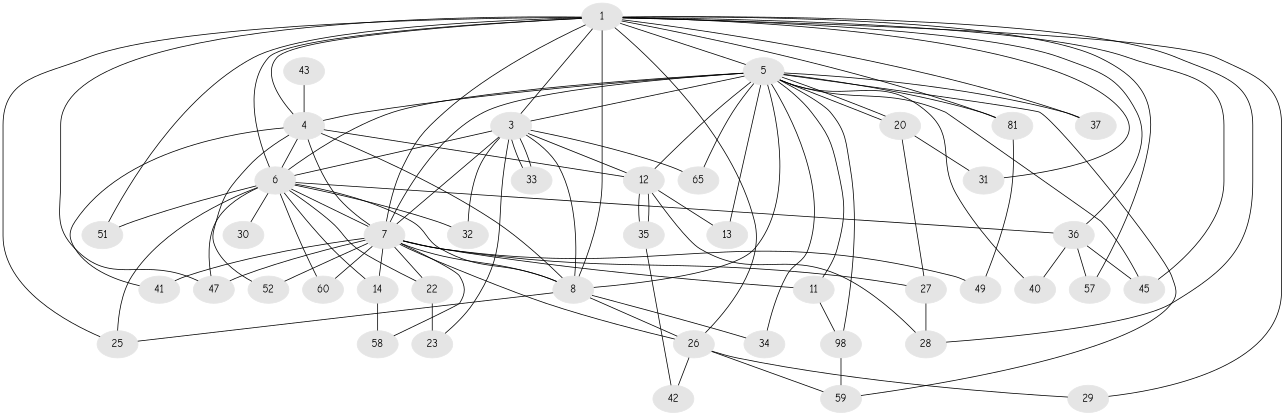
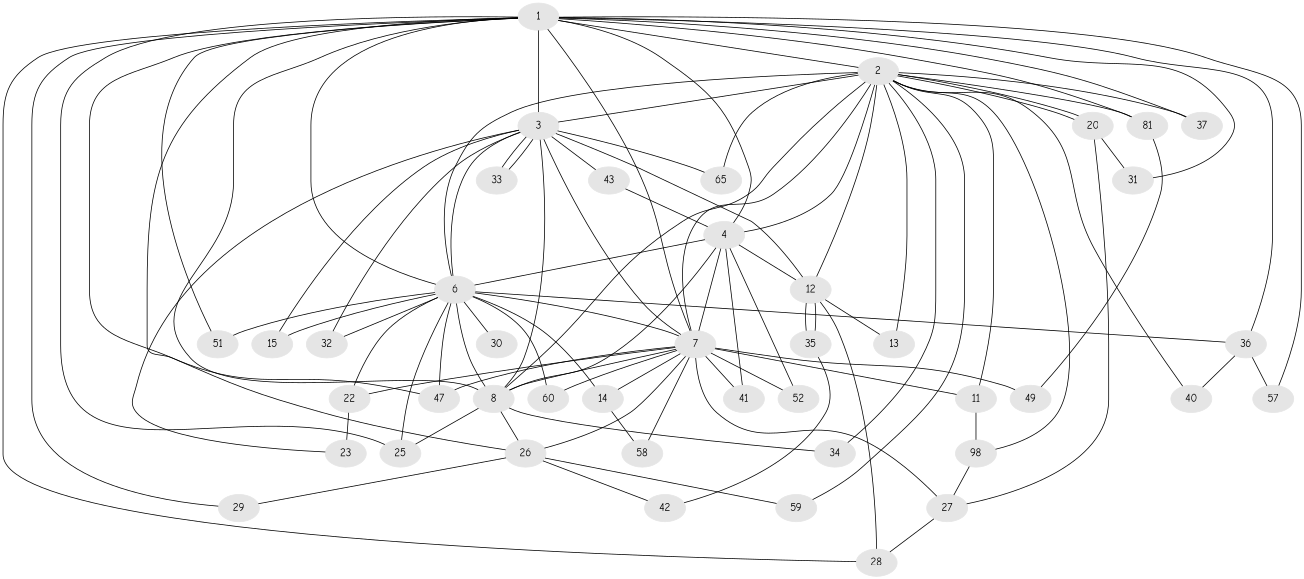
(764, 71) -> (878, 71)
none -> (574, 153)
(1144, 290) -> none
none -> (272, 344)
(841, 370) -> (962, 481)
